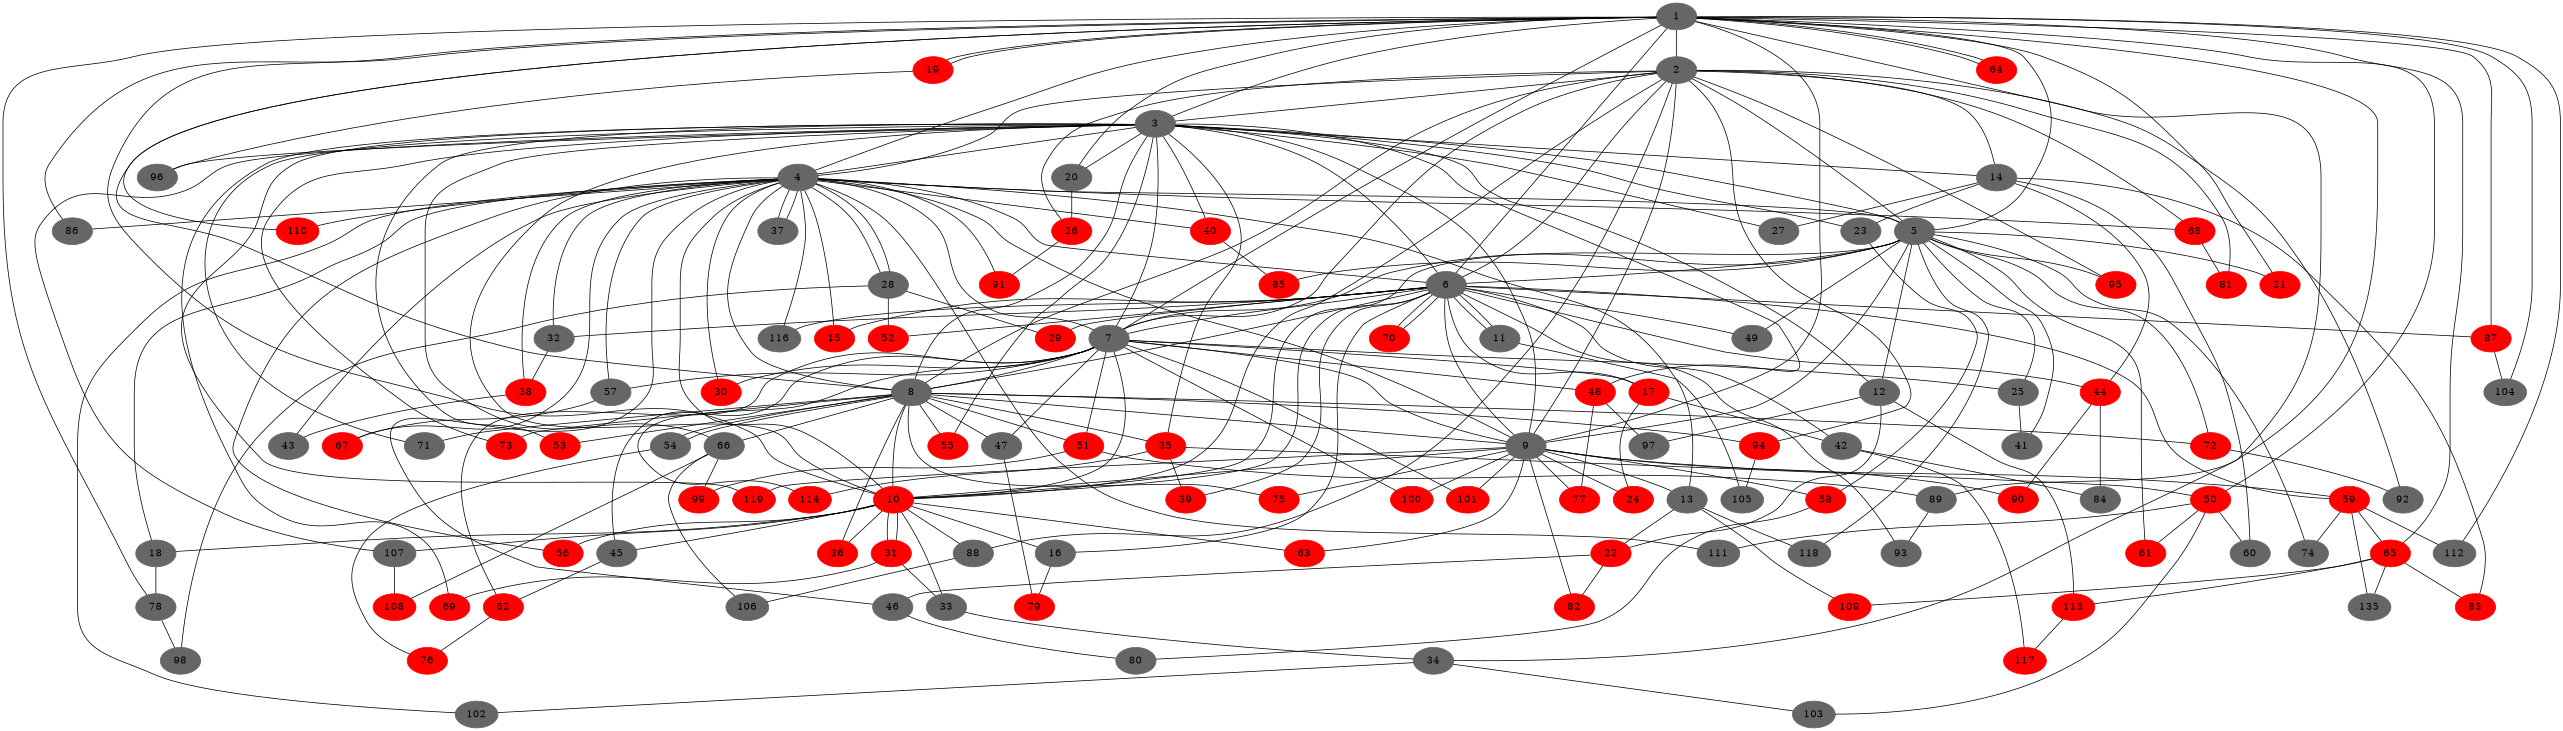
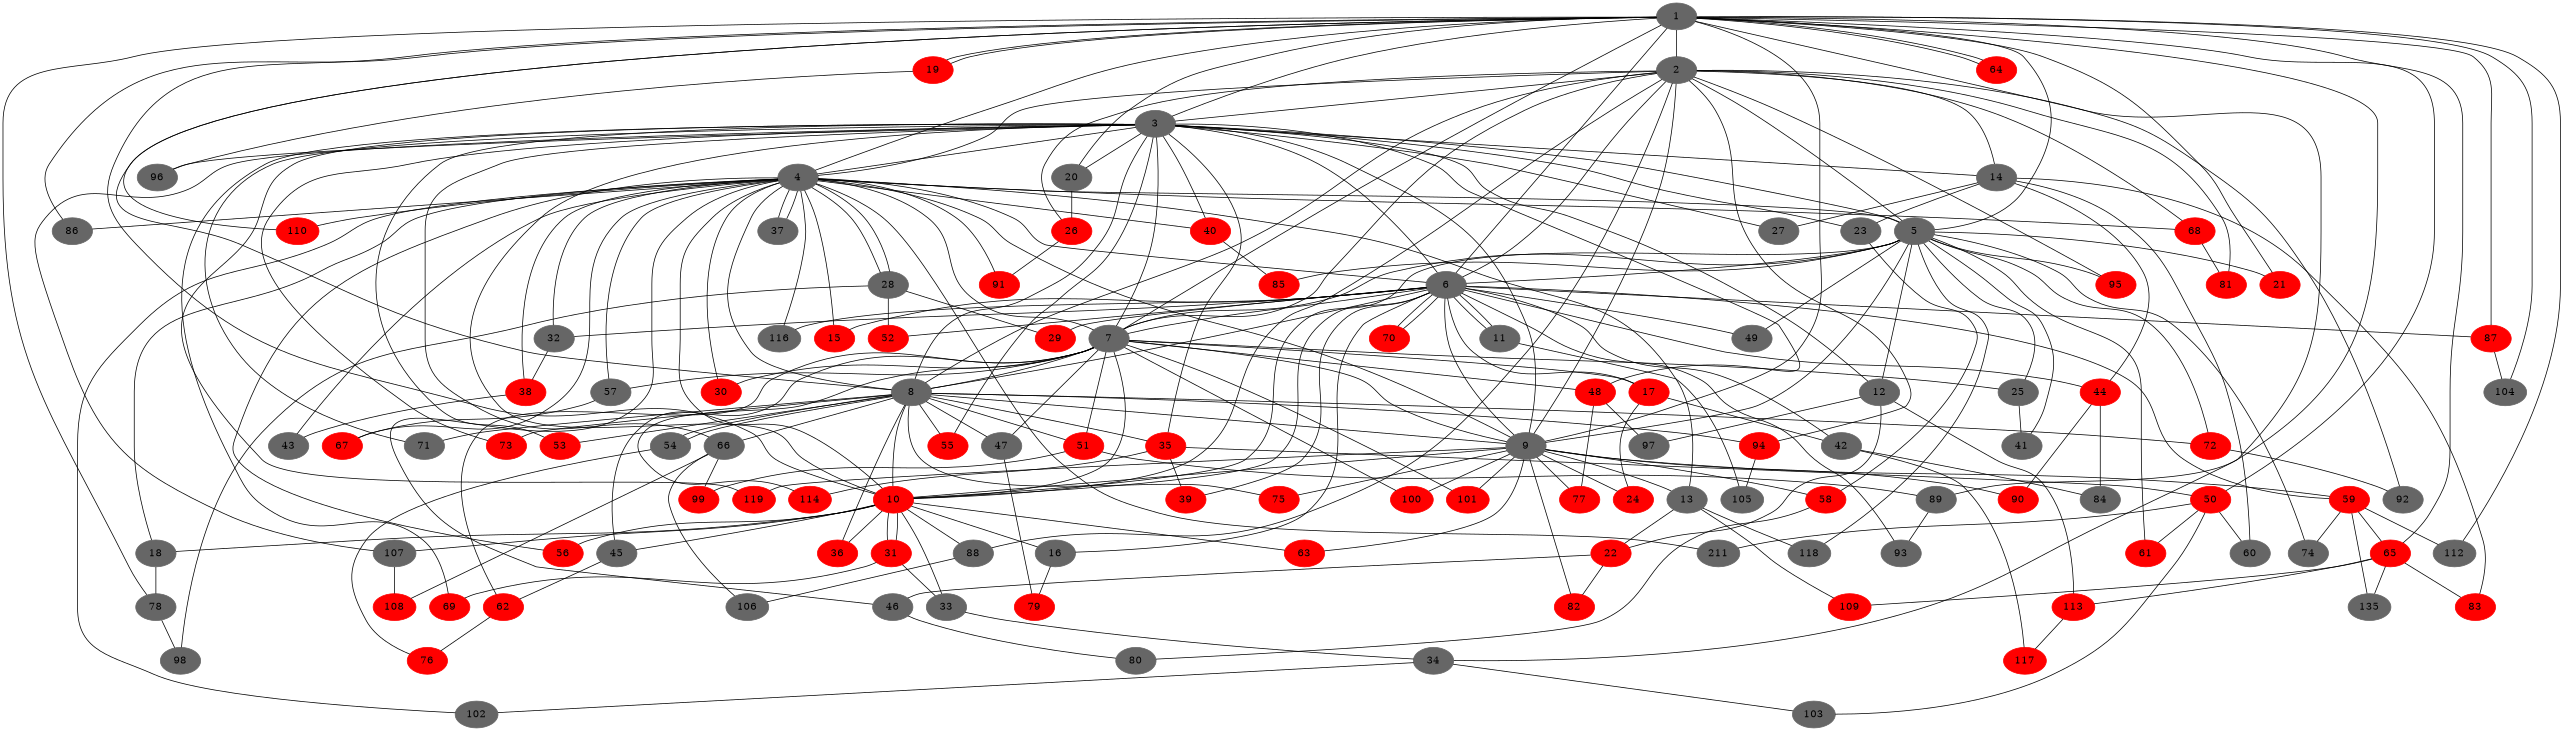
(1718, 553) -> (1718, 553)
